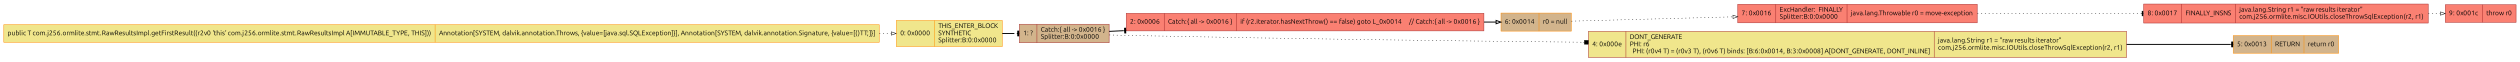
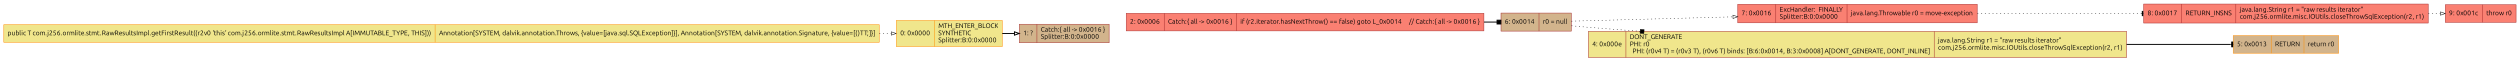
(2209, 13) -> (2209, 13)
(1490, 22) -> (1490, 22)
(1536, 22) -> (1536, 22)
(968, 26) -> (968, 26)
(1116, 31) -> none
(1008, 33) -> (1008, 33)
(1346, 39) -> (1605, 29)
(1641, 44) -> (1641, 44)
